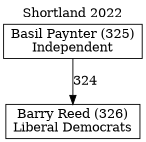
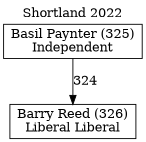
(73, 121) -> (73, 121)
